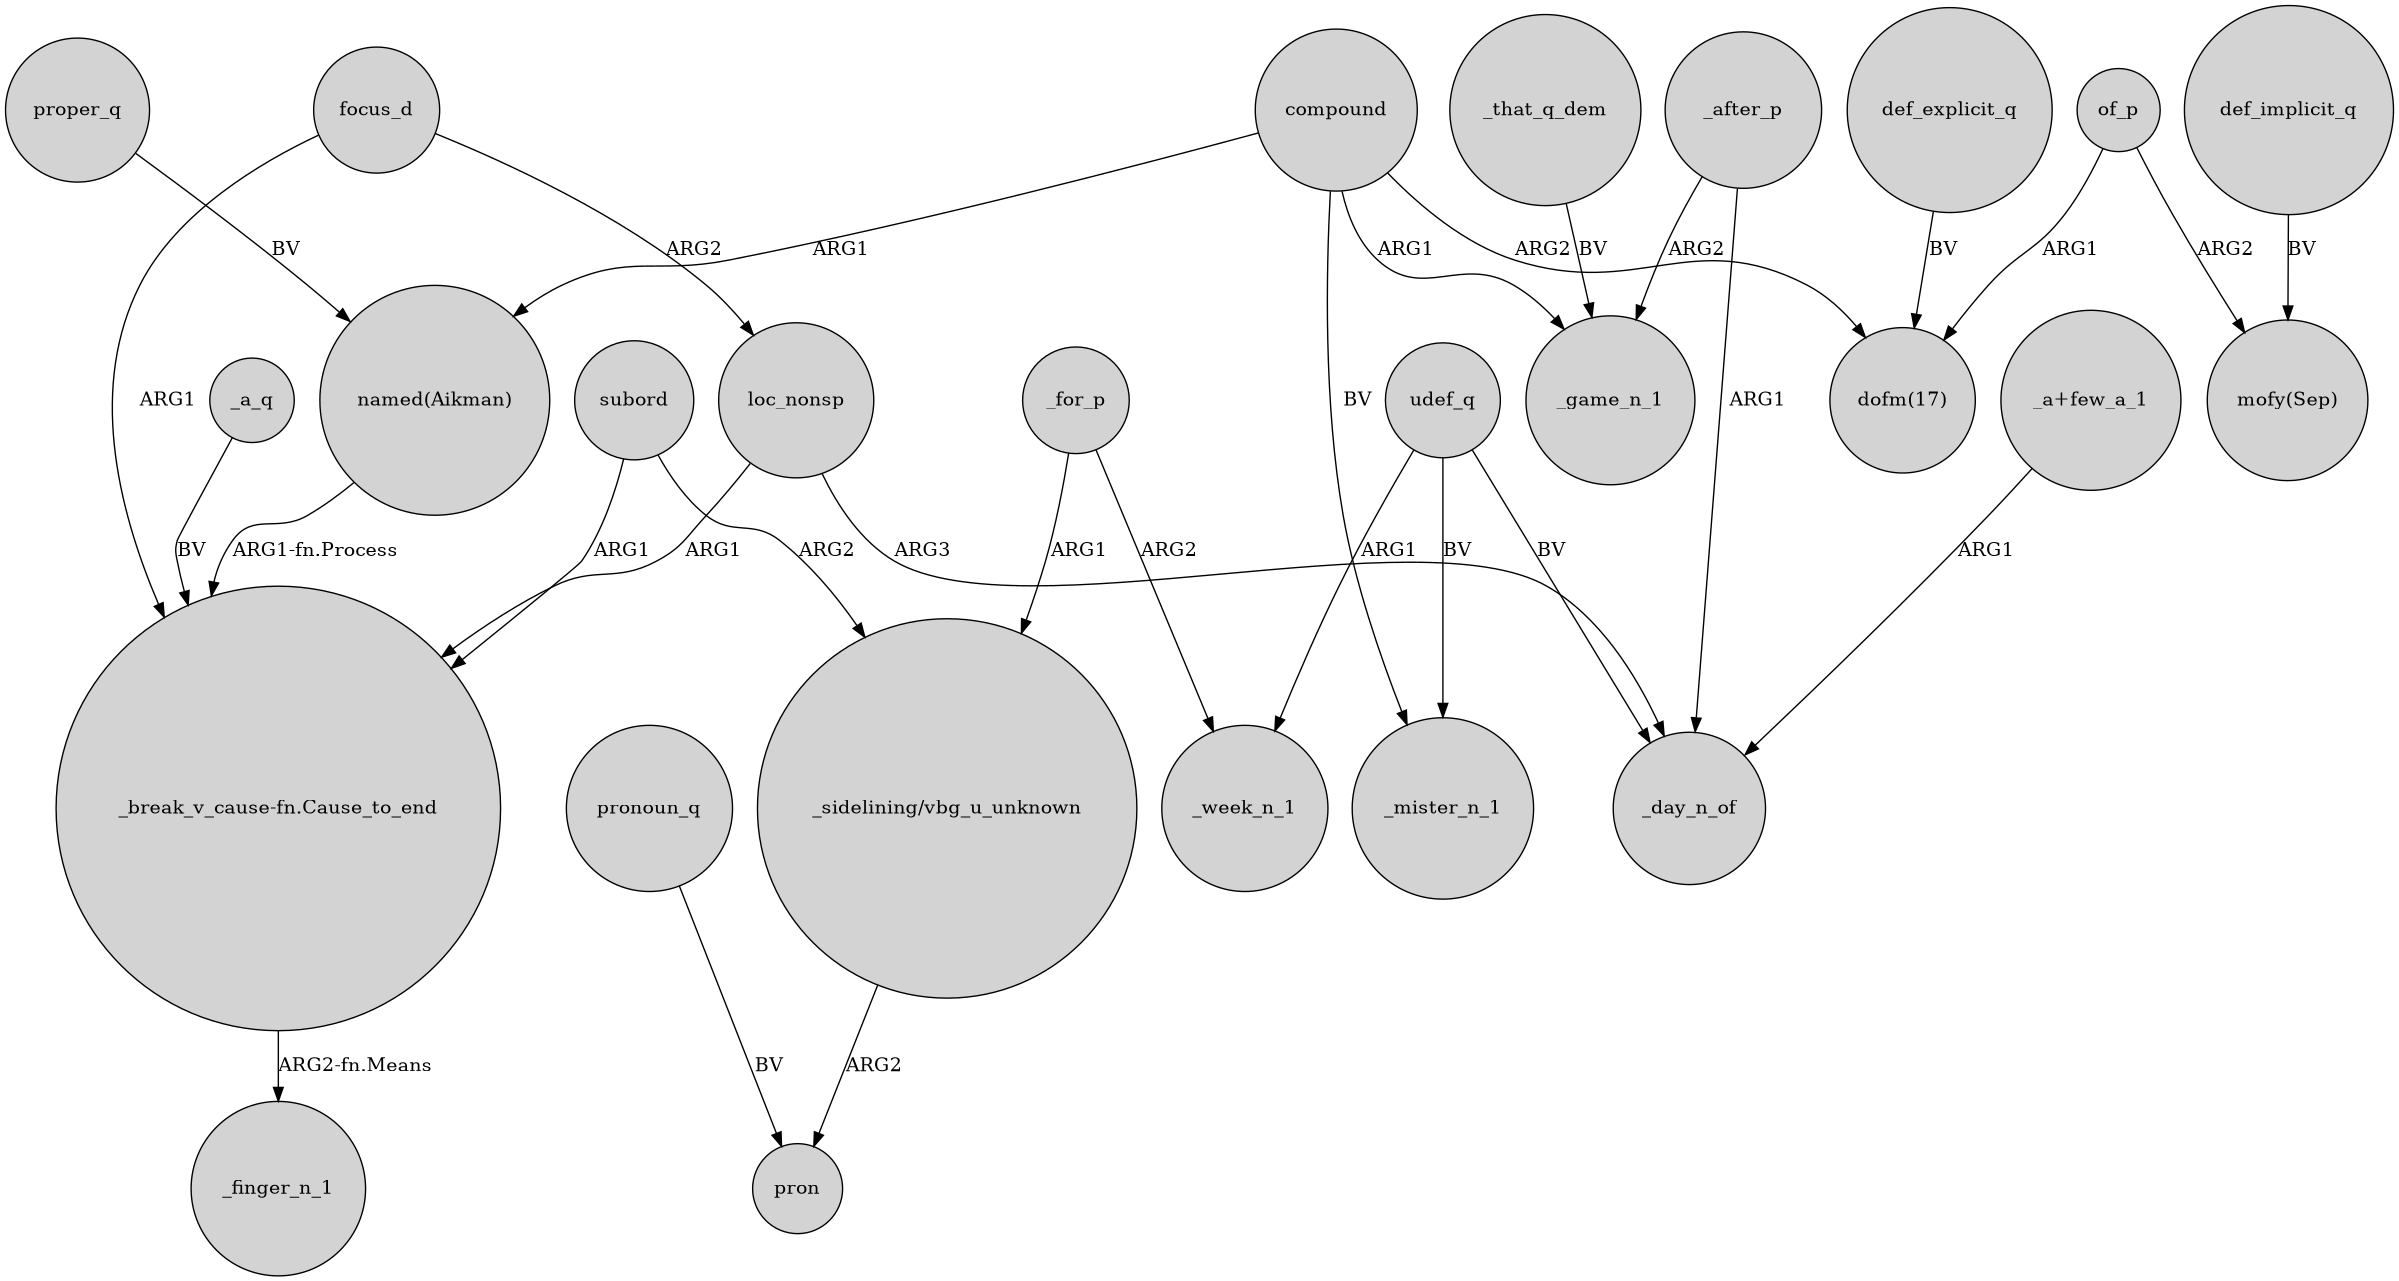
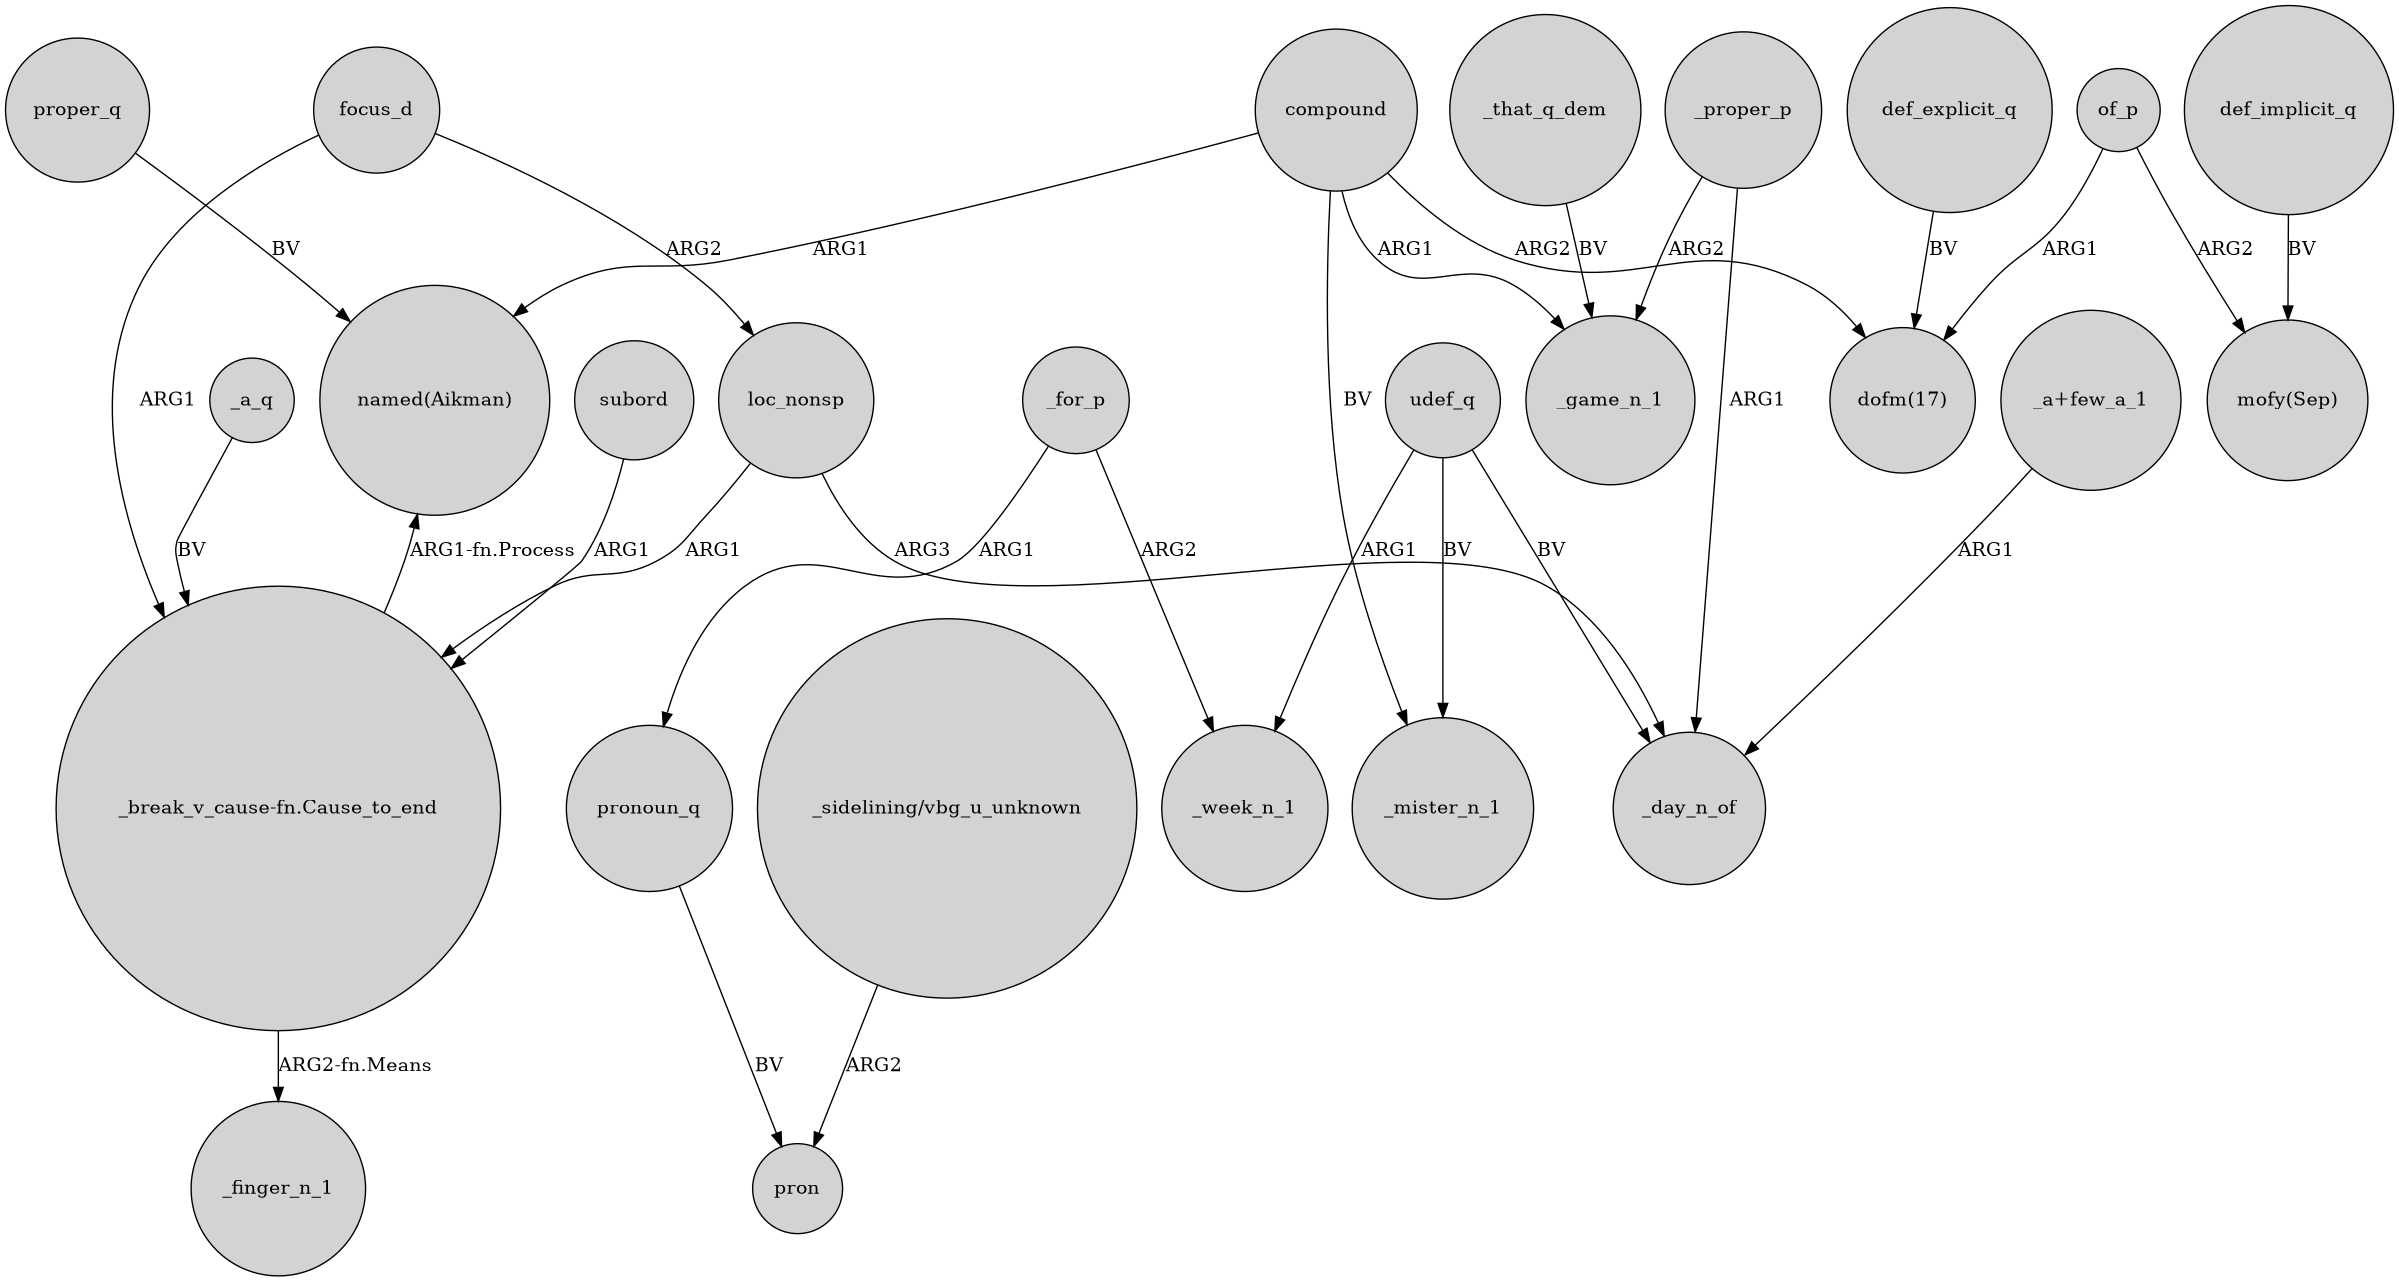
(1743, 110) -> (1743, 110)
(274, 524) -> (401, 571)
(761, 531) -> none
(1052, 537) -> (849, 570)
